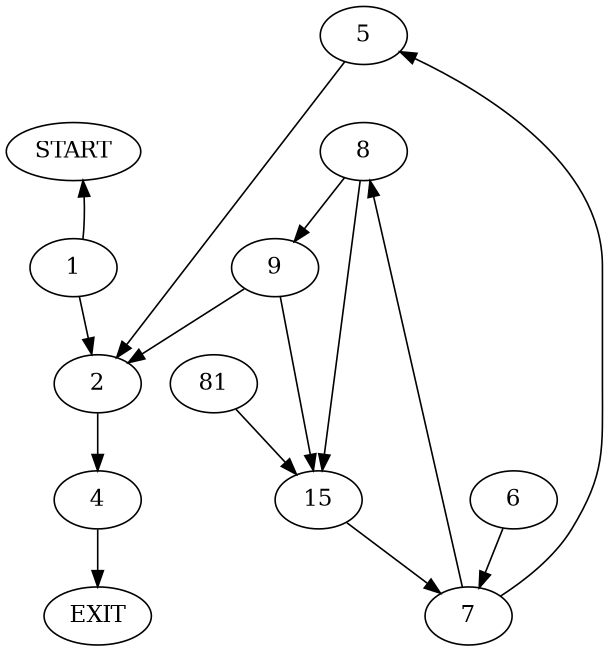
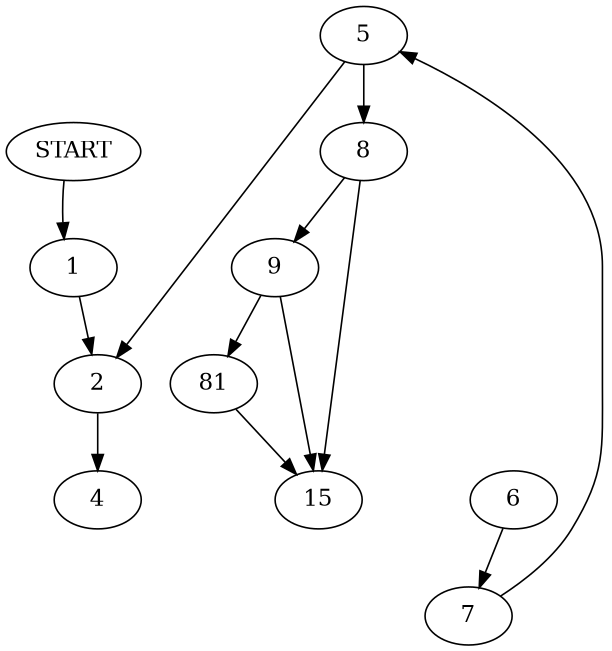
(84, 218) -> (63, 202)
(193, 321) -> (248, 319)
(418, 392) -> (364, 86)
(387, 553) -> none
(98, 616) -> none
